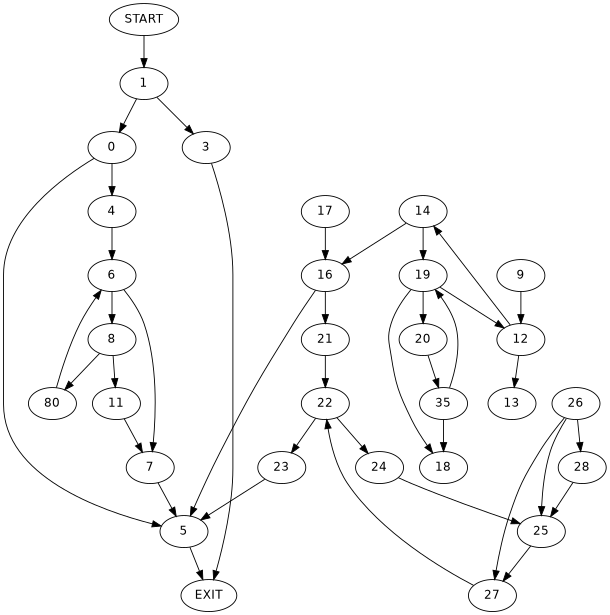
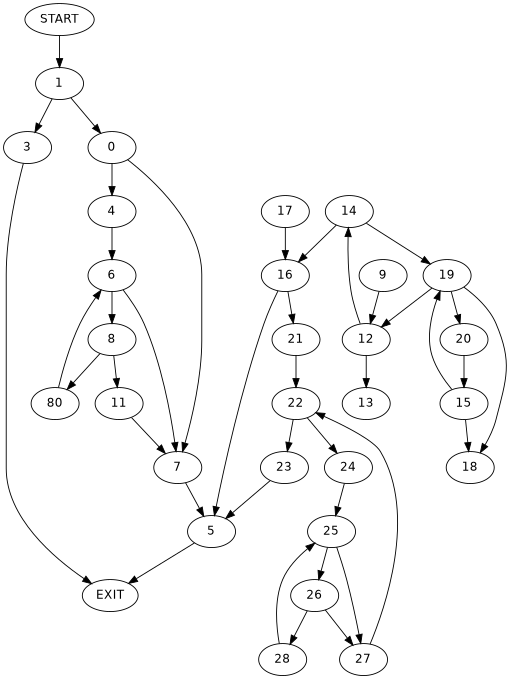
(4, 365) -> (202, 289)
(444, 404) -> (464, 404)
(548, 461) -> (324, 559)
